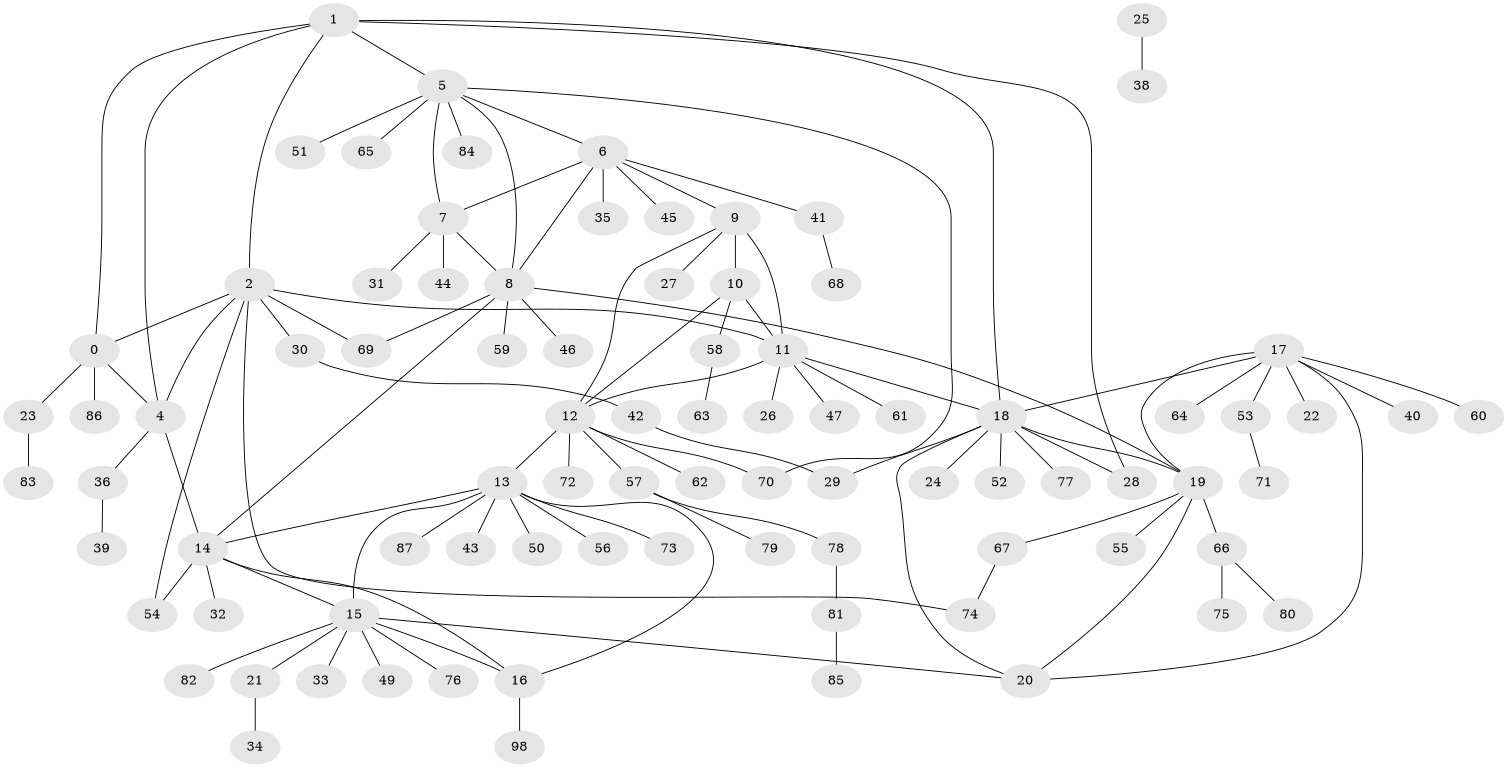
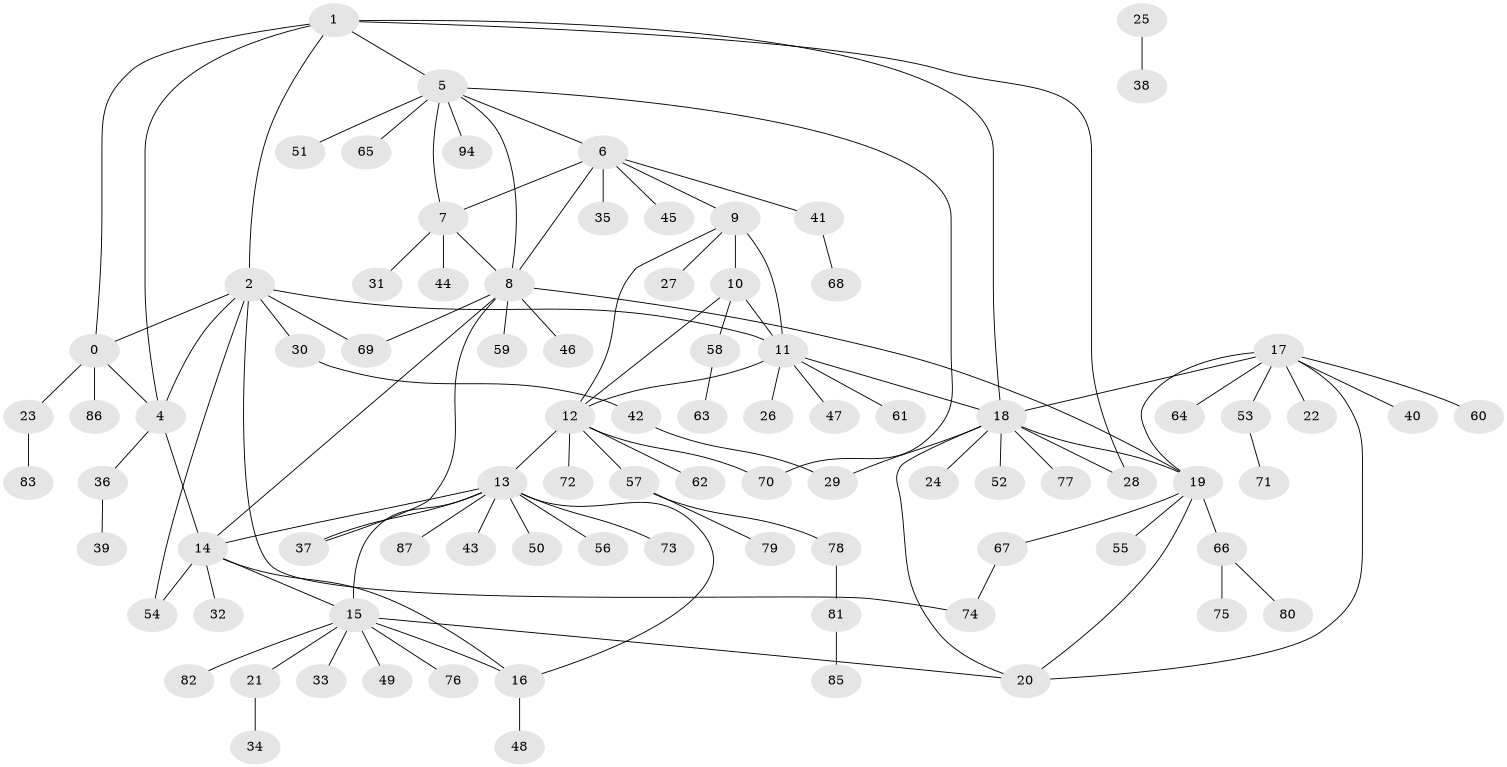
(467, 152) -> (467, 152)
none -> (304, 549)
(520, 747) -> (520, 747)
